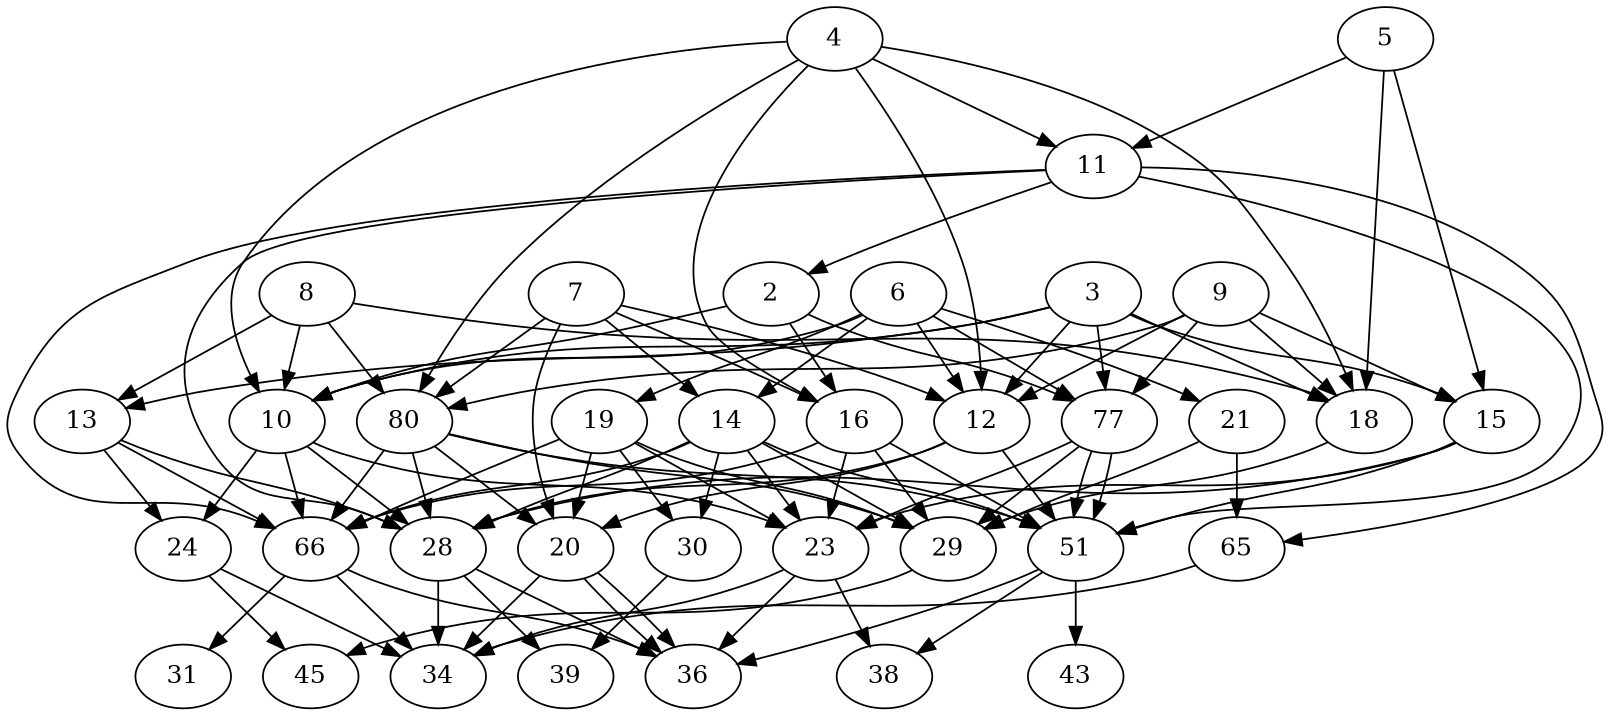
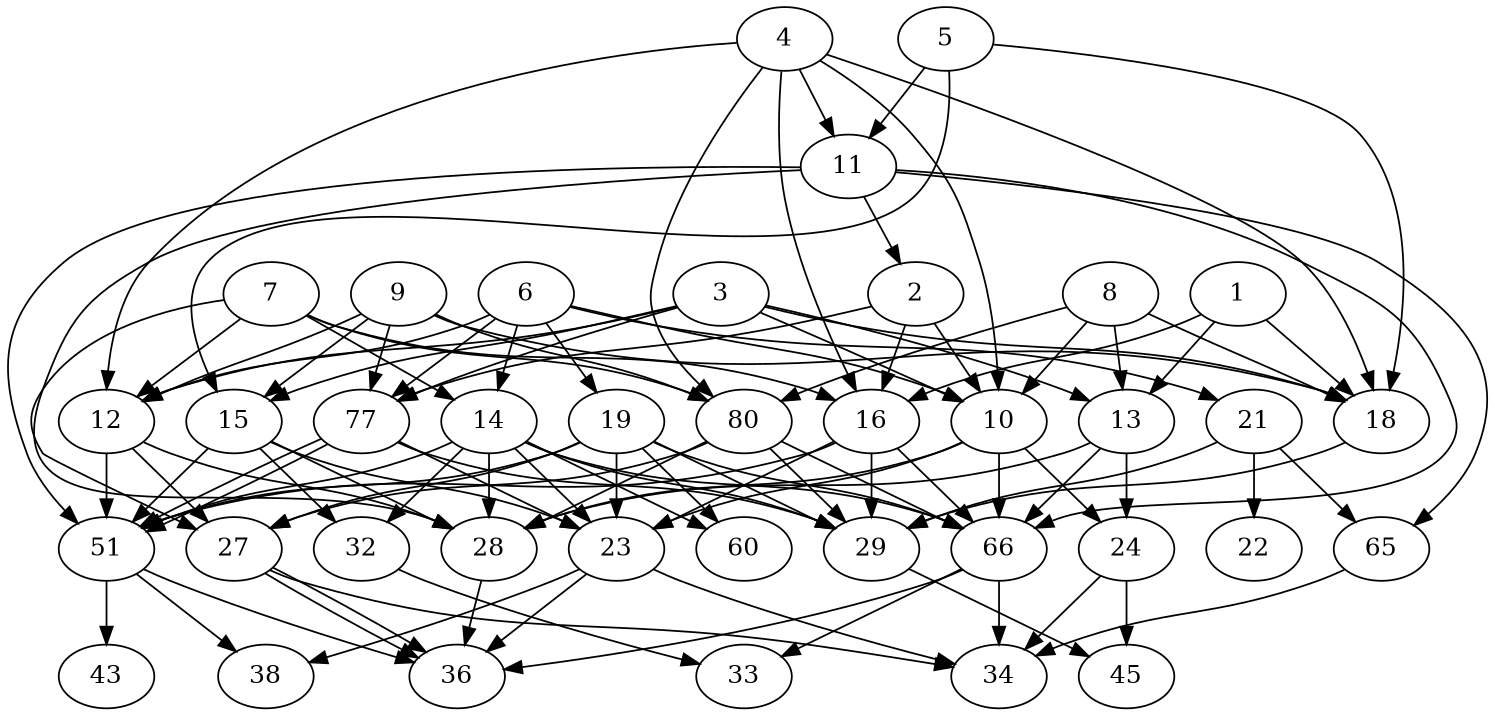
none -> (1238, 294)
(736, 475) -> (371, 485)
none -> (362, 549)
(566, 549) -> (234, 549)
(693, 549) -> (744, 549)
none -> (1254, 549)
(438, 612) -> none
(183, 676) -> (744, 676)
(566, 676) -> none
